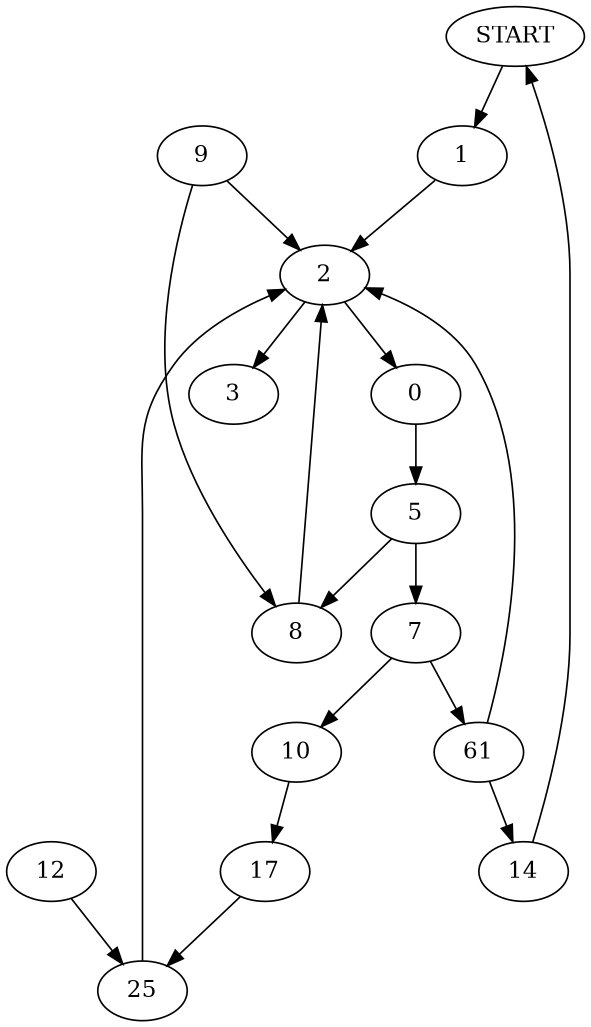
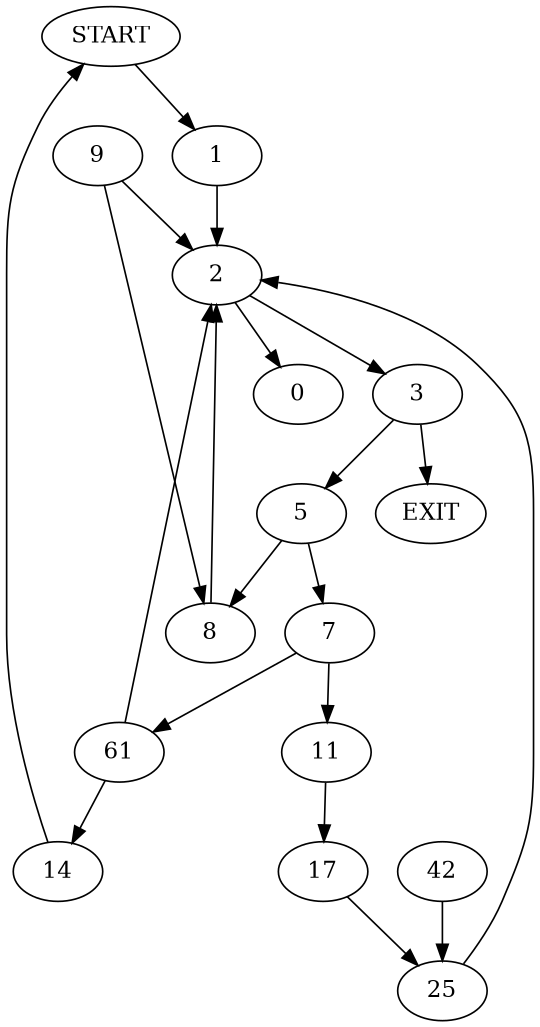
(416, 446) -> (366, 448)
none -> (431, 514)
(297, 752) -> (326, 752)
(51, 872) -> (442, 872)
